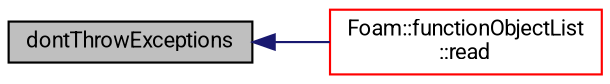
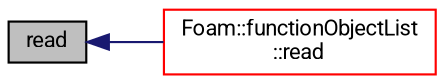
(130, 42) -> (47, 42)
